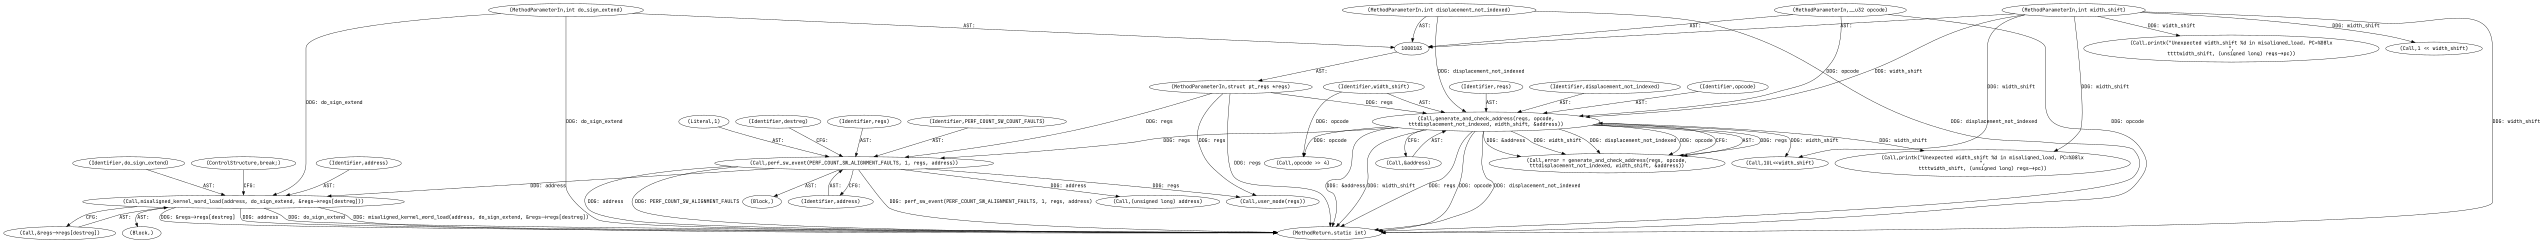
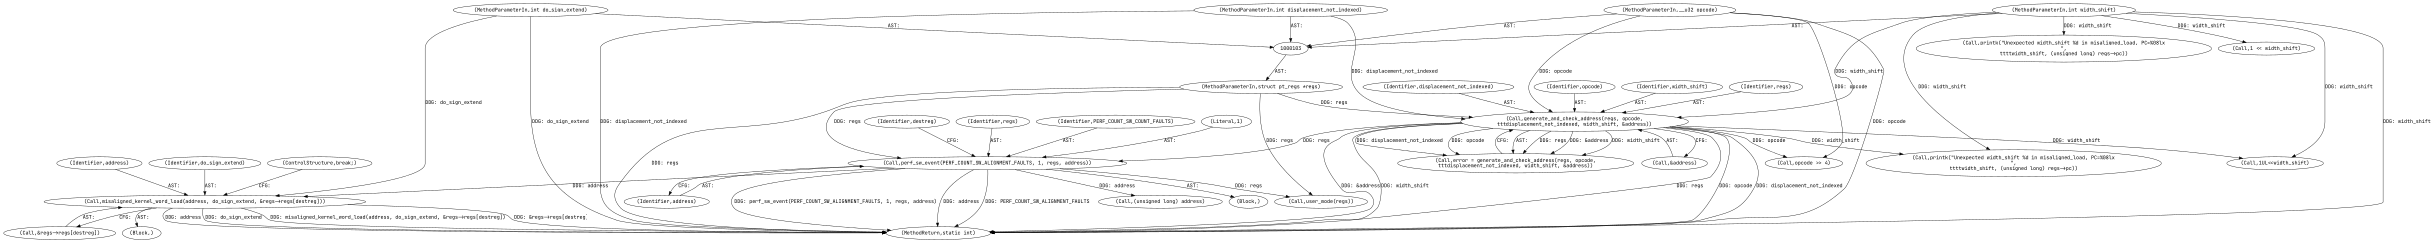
(1314, 117) -> (1822, 53)
